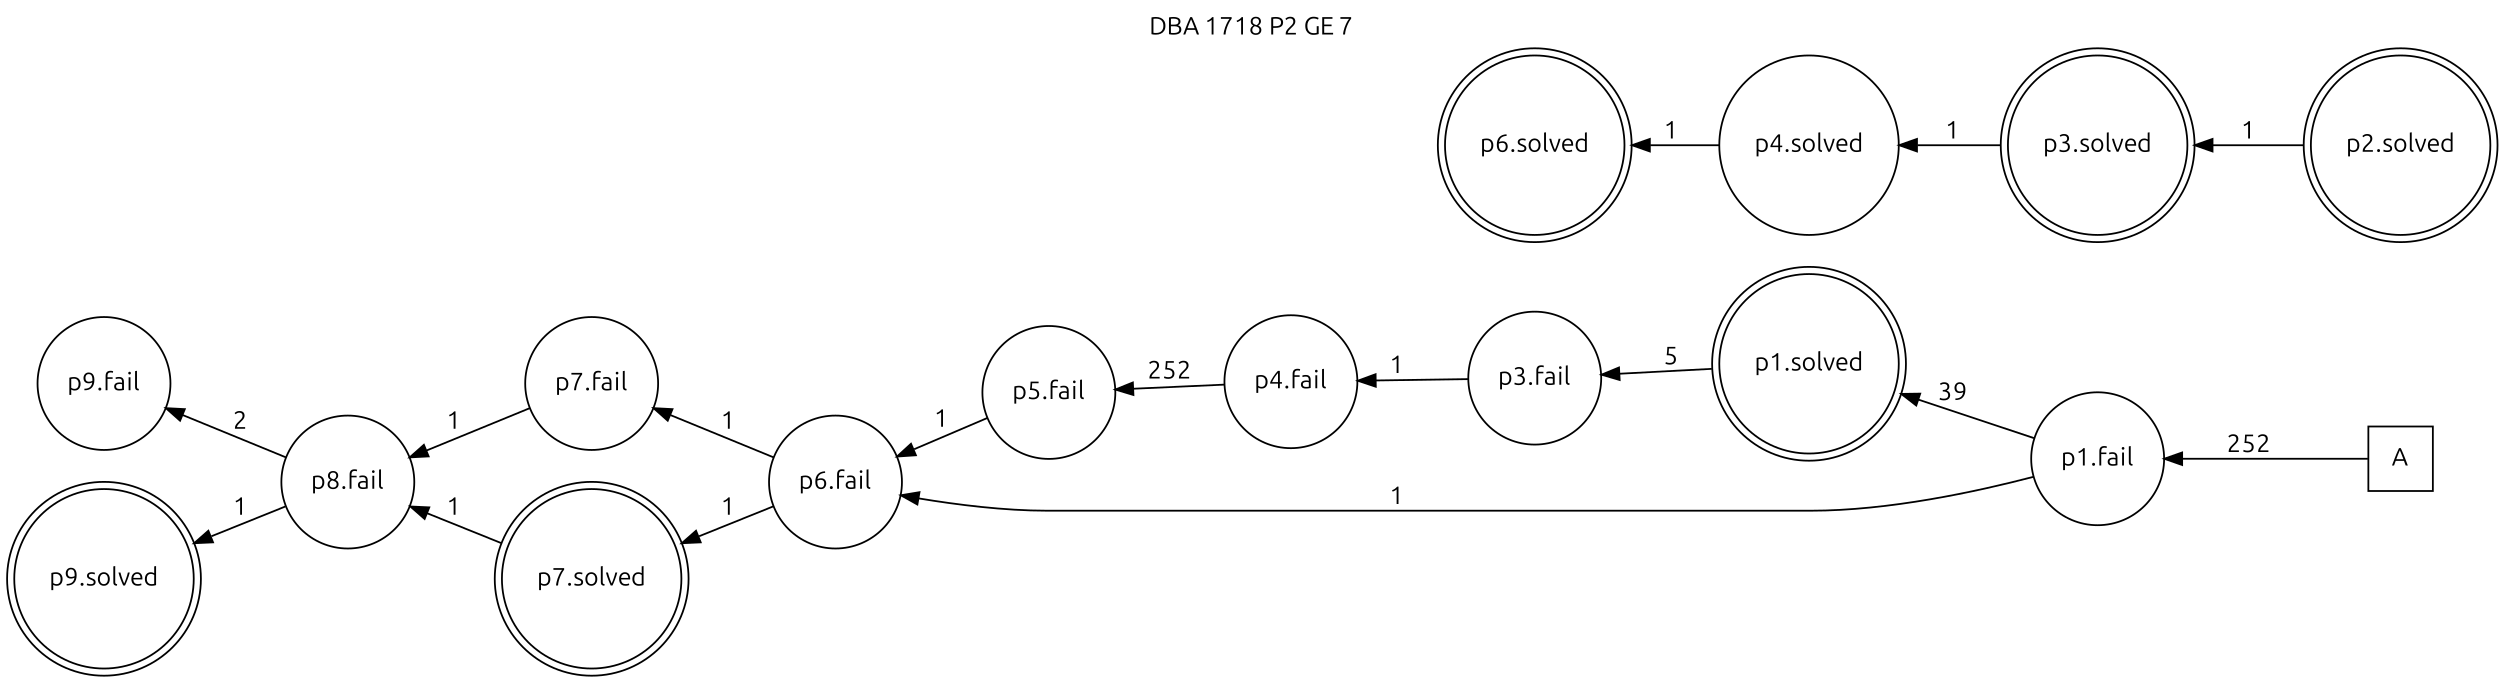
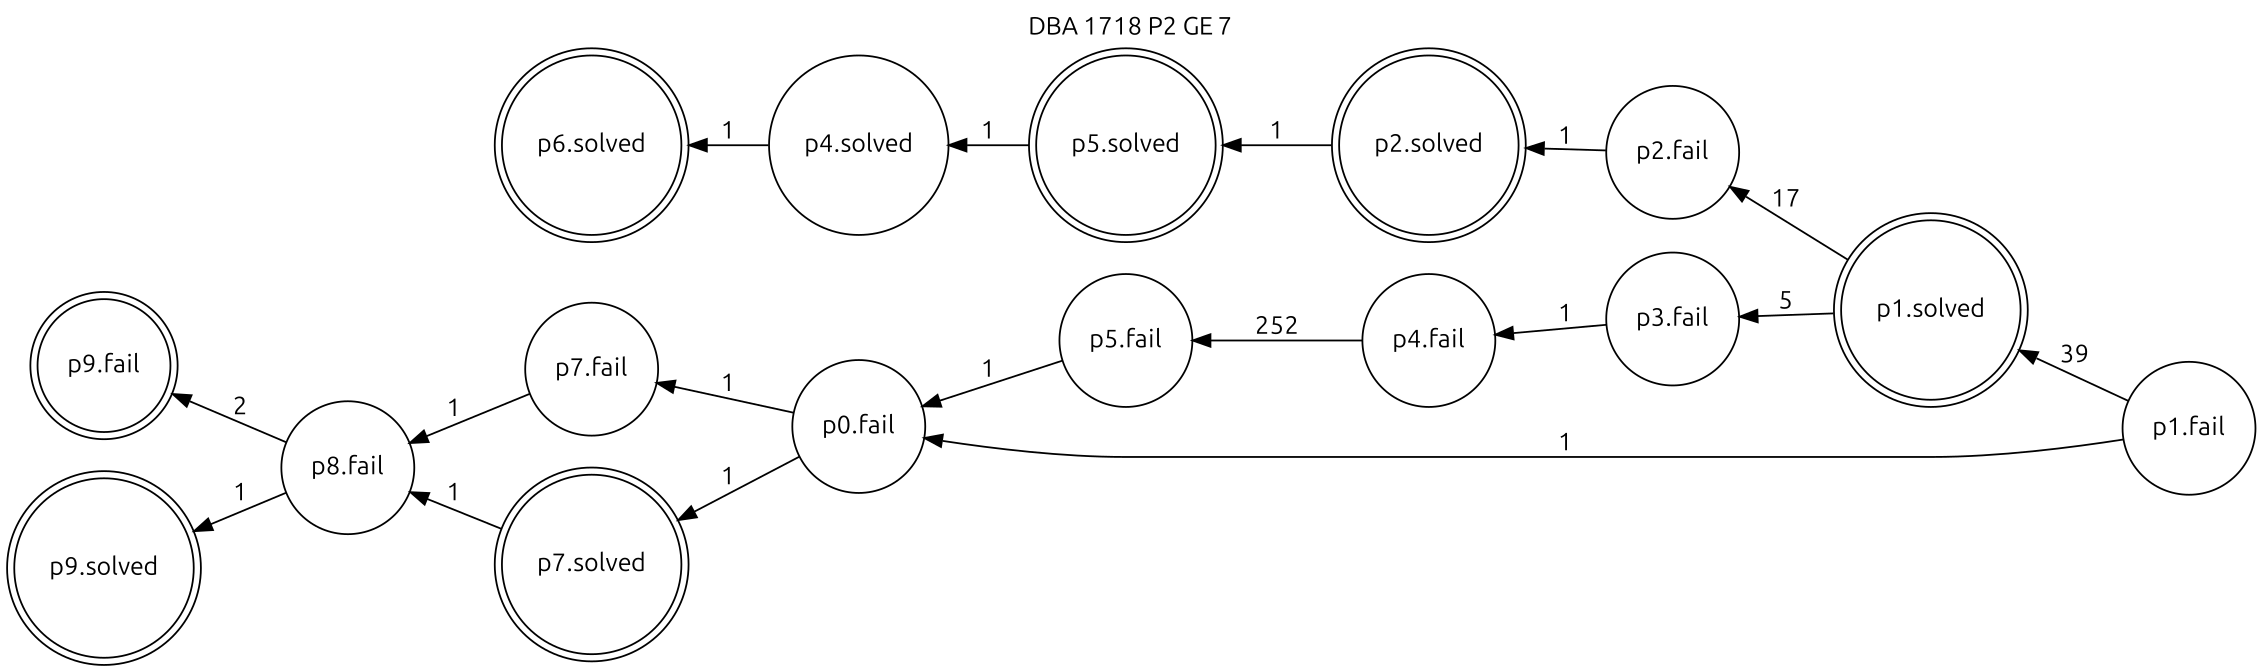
(2098, 145) -> (1126, 145)
none -> (1673, 152)
(104, 383) -> (104, 366)
(2401, 459) -> none
(835, 482) -> (859, 426)
